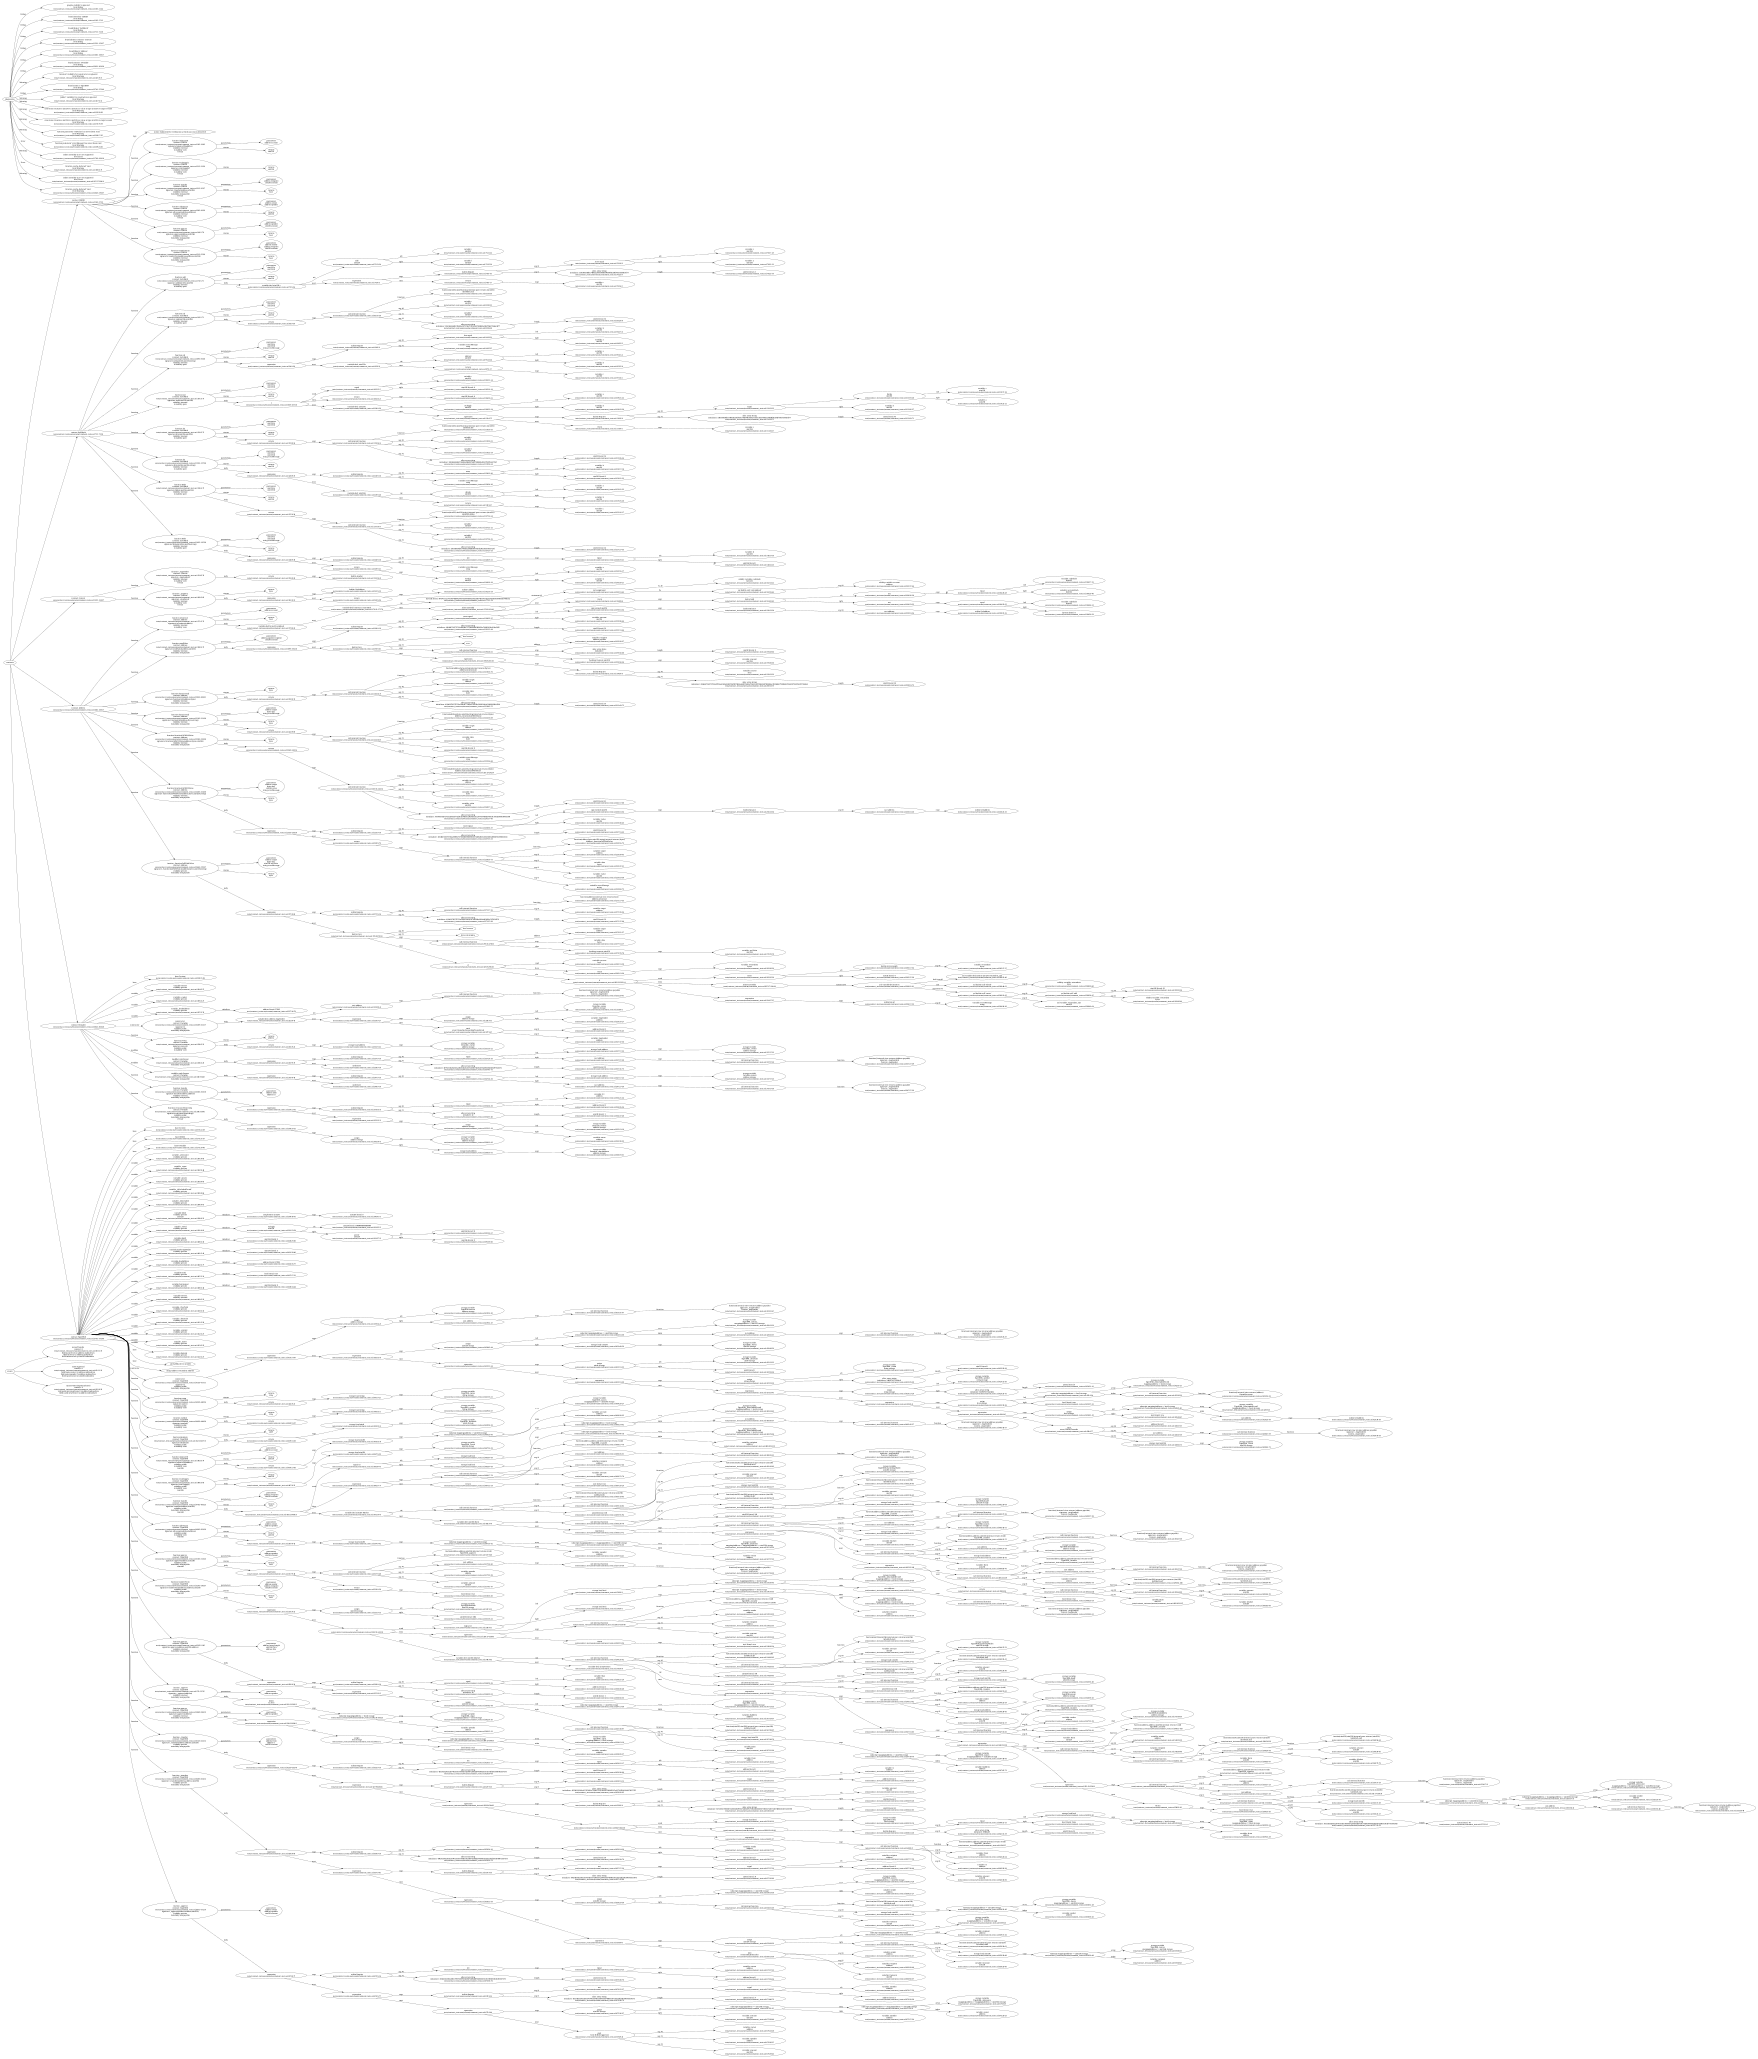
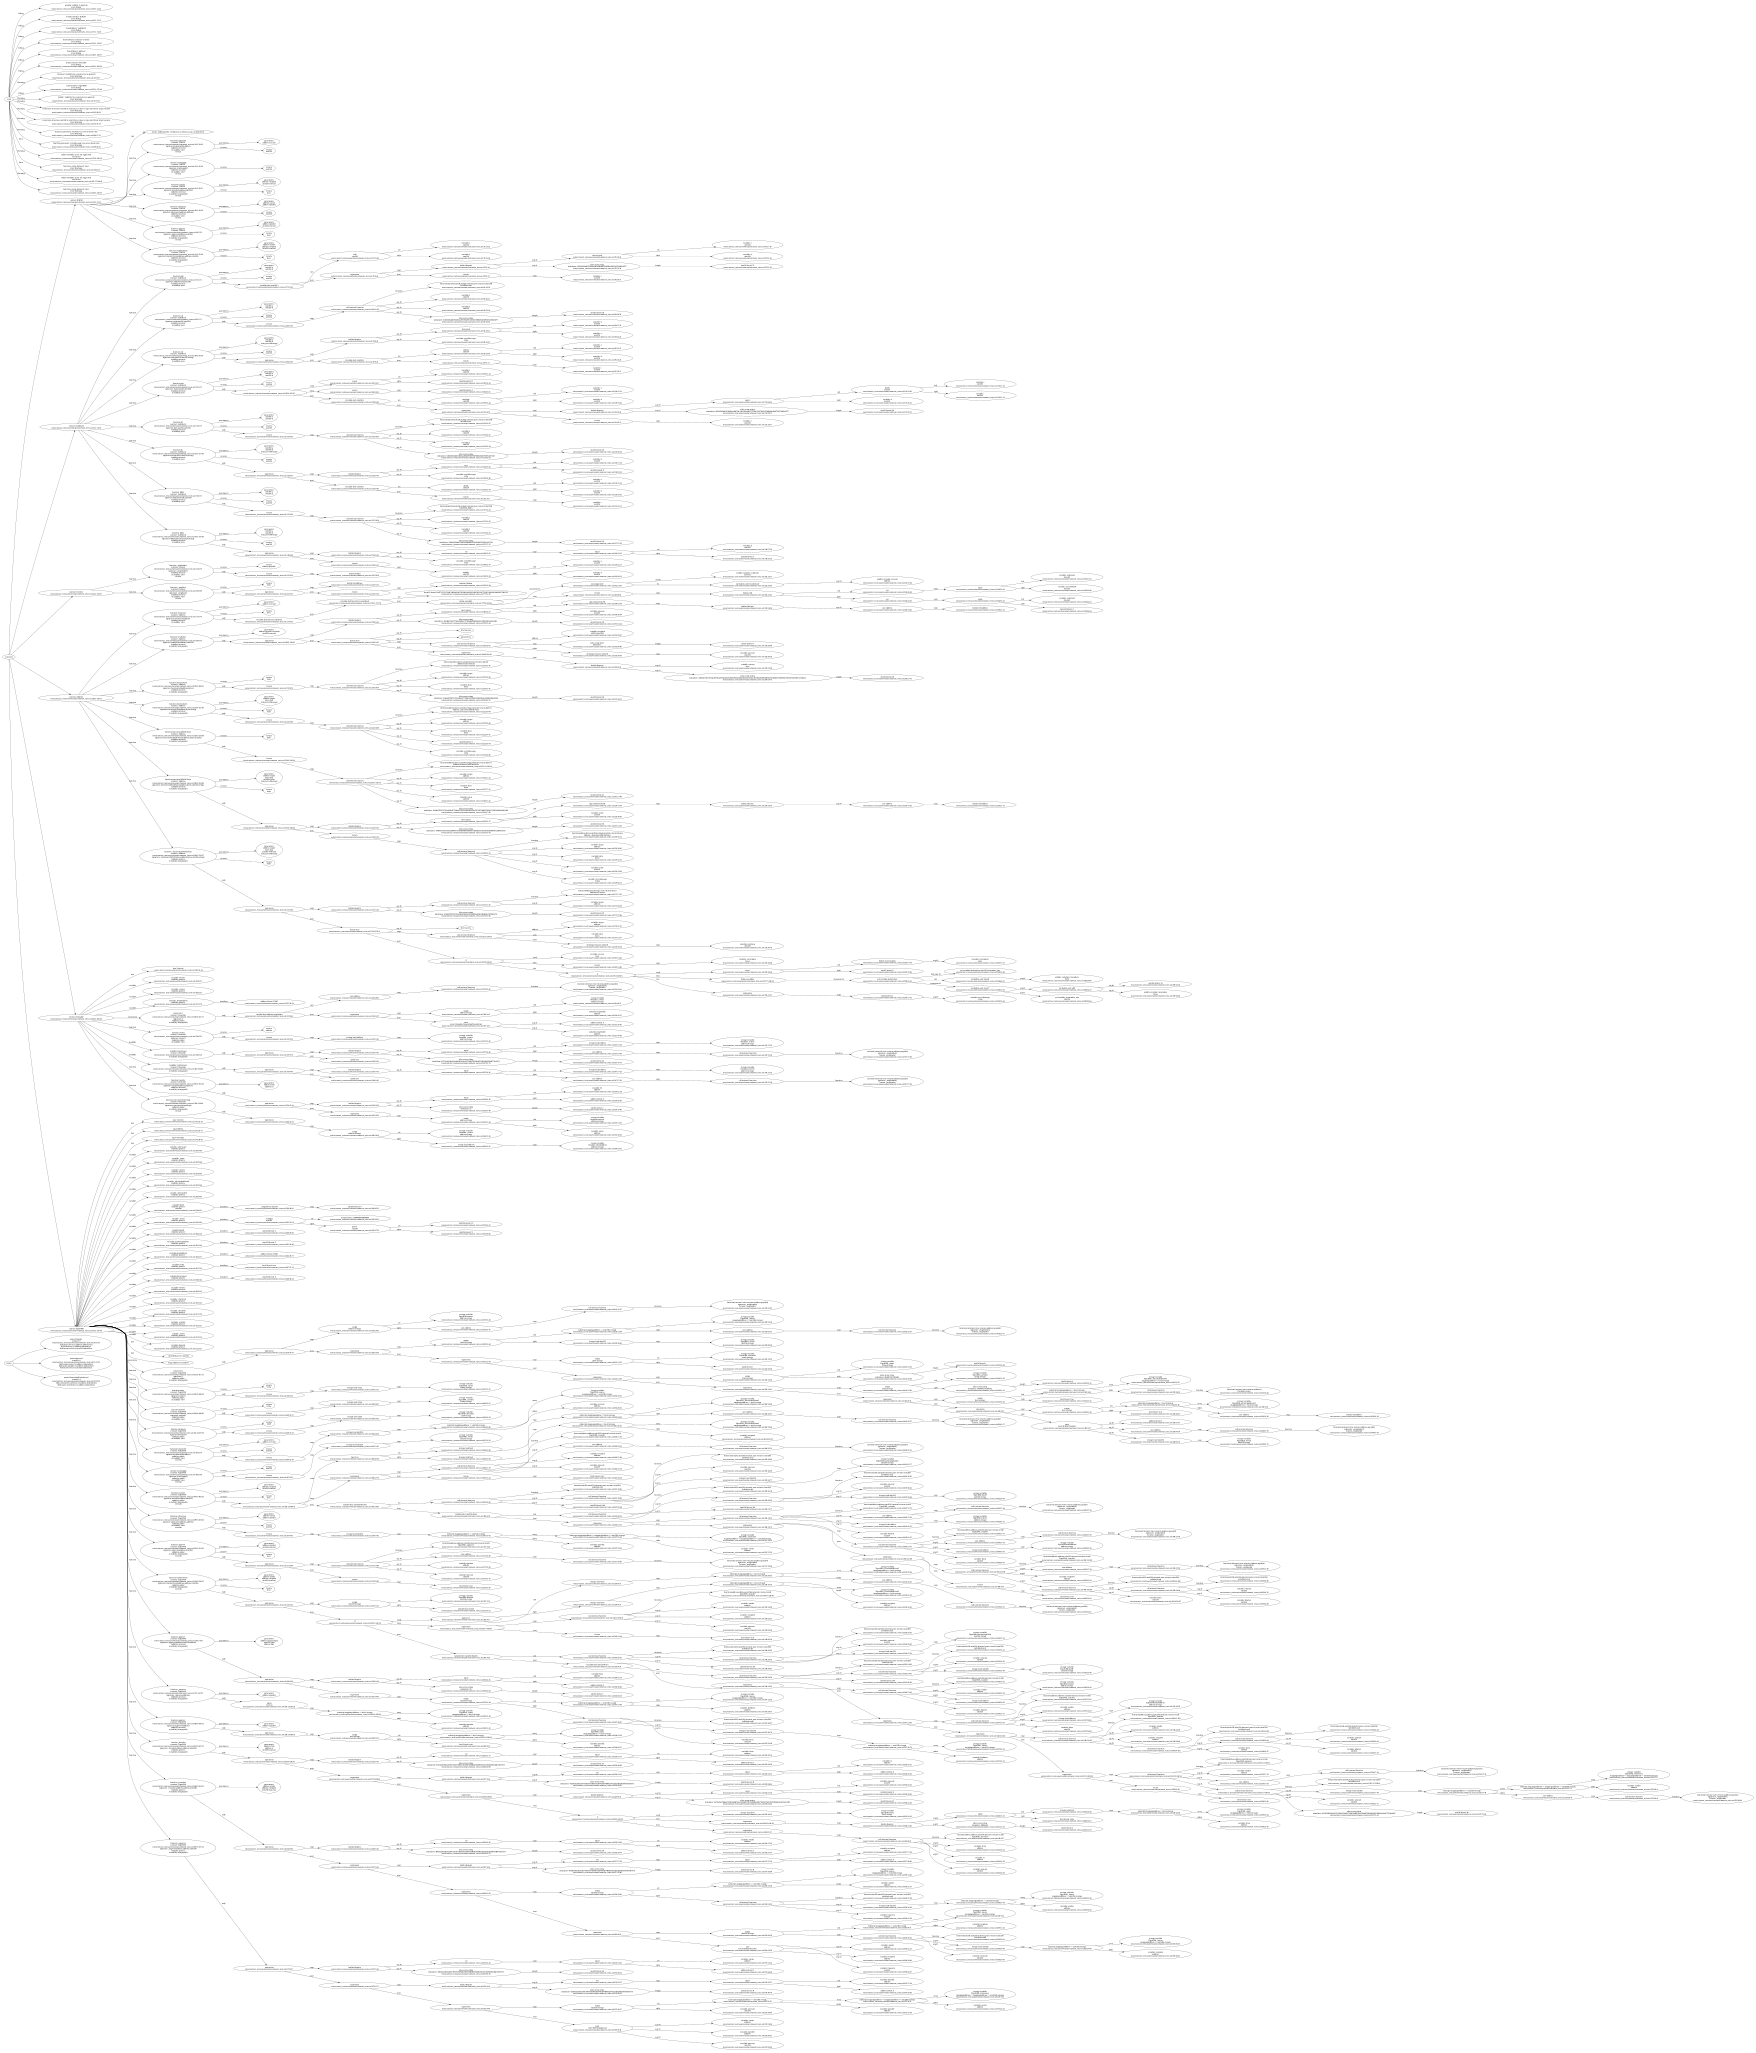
(10, 99) -> (9, 99)
none -> (269, 566)
(468, 643) -> (466, 637)
(468, 935) -> none
(180, 1371) -> (178, 1363)
none -> (269, 1787)
(271, 1911) -> none
